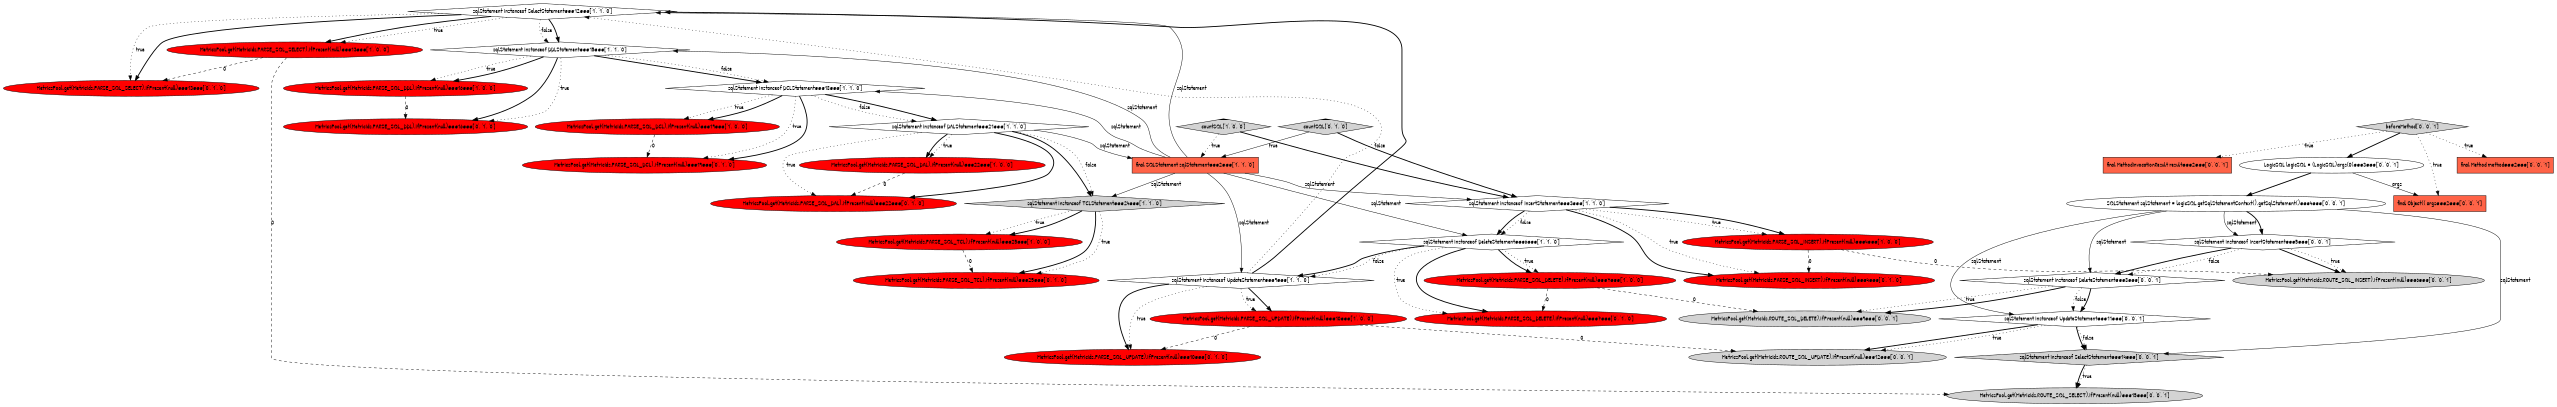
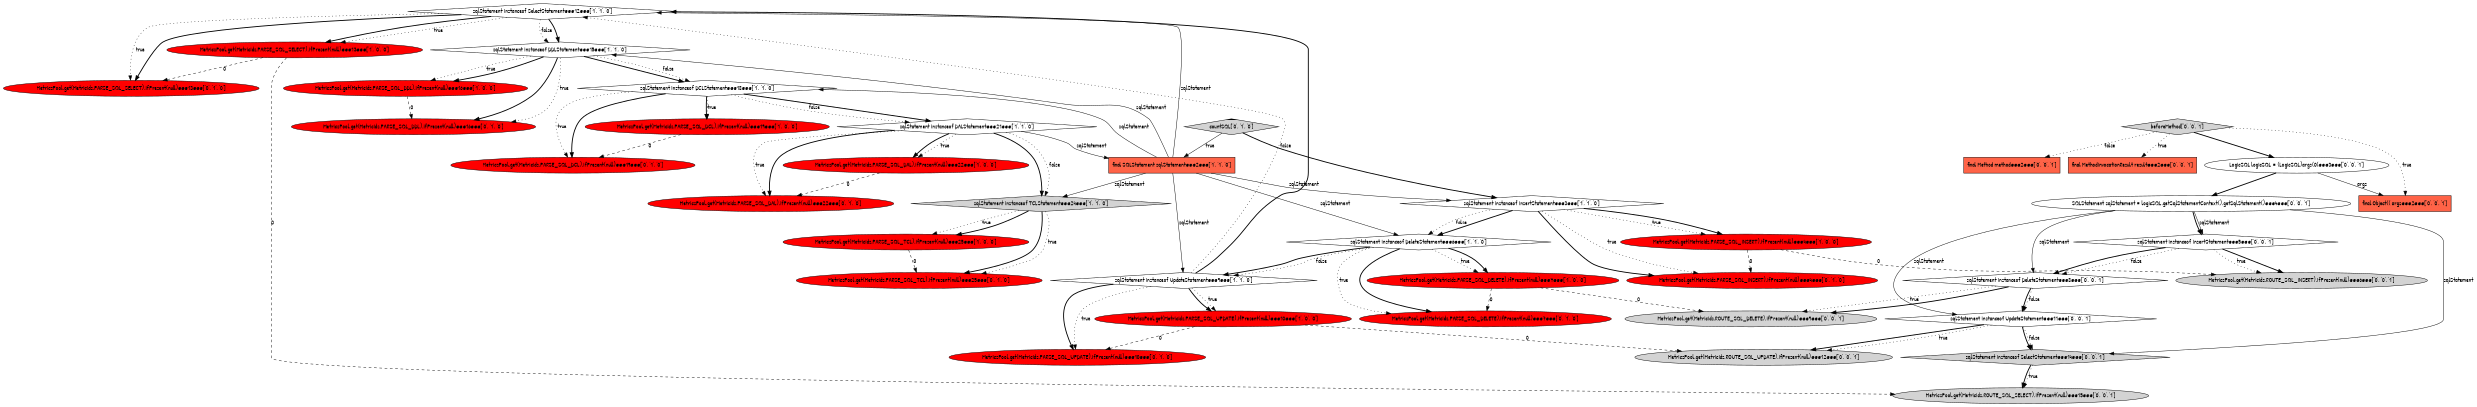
(1224, 127) -> none
(2469, 146) -> (2110, 146)
